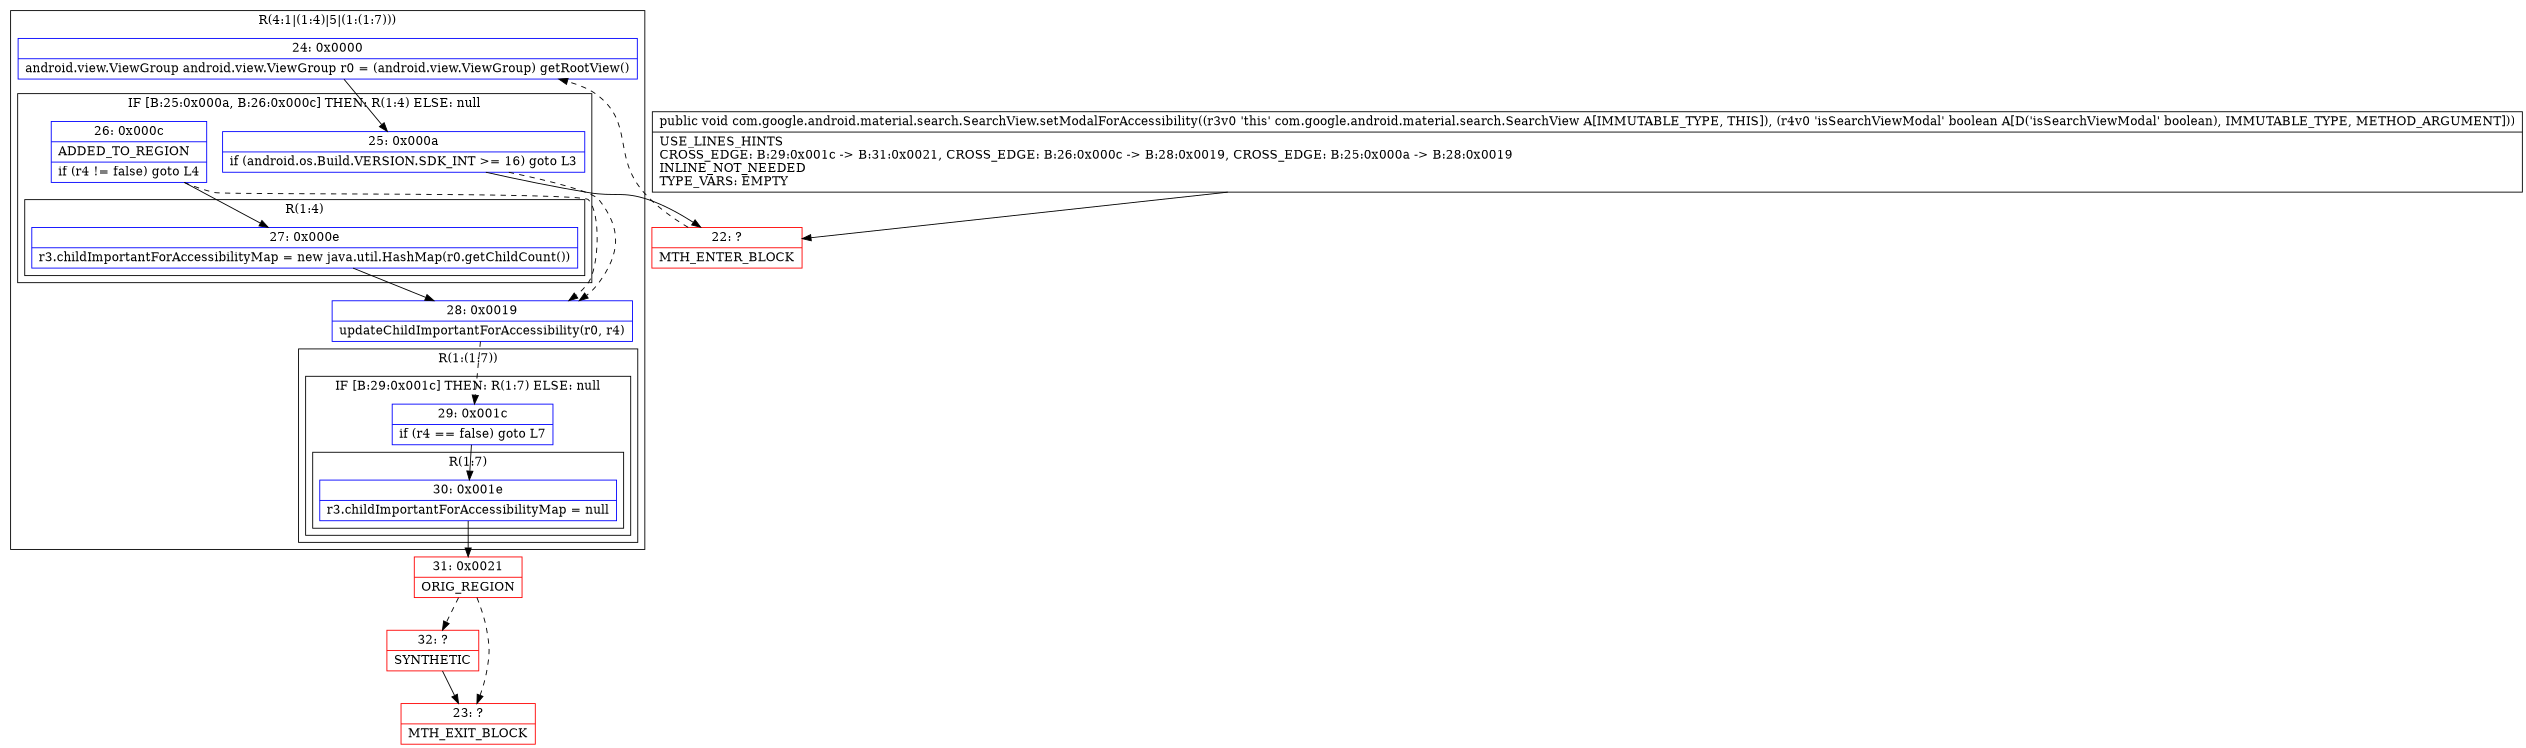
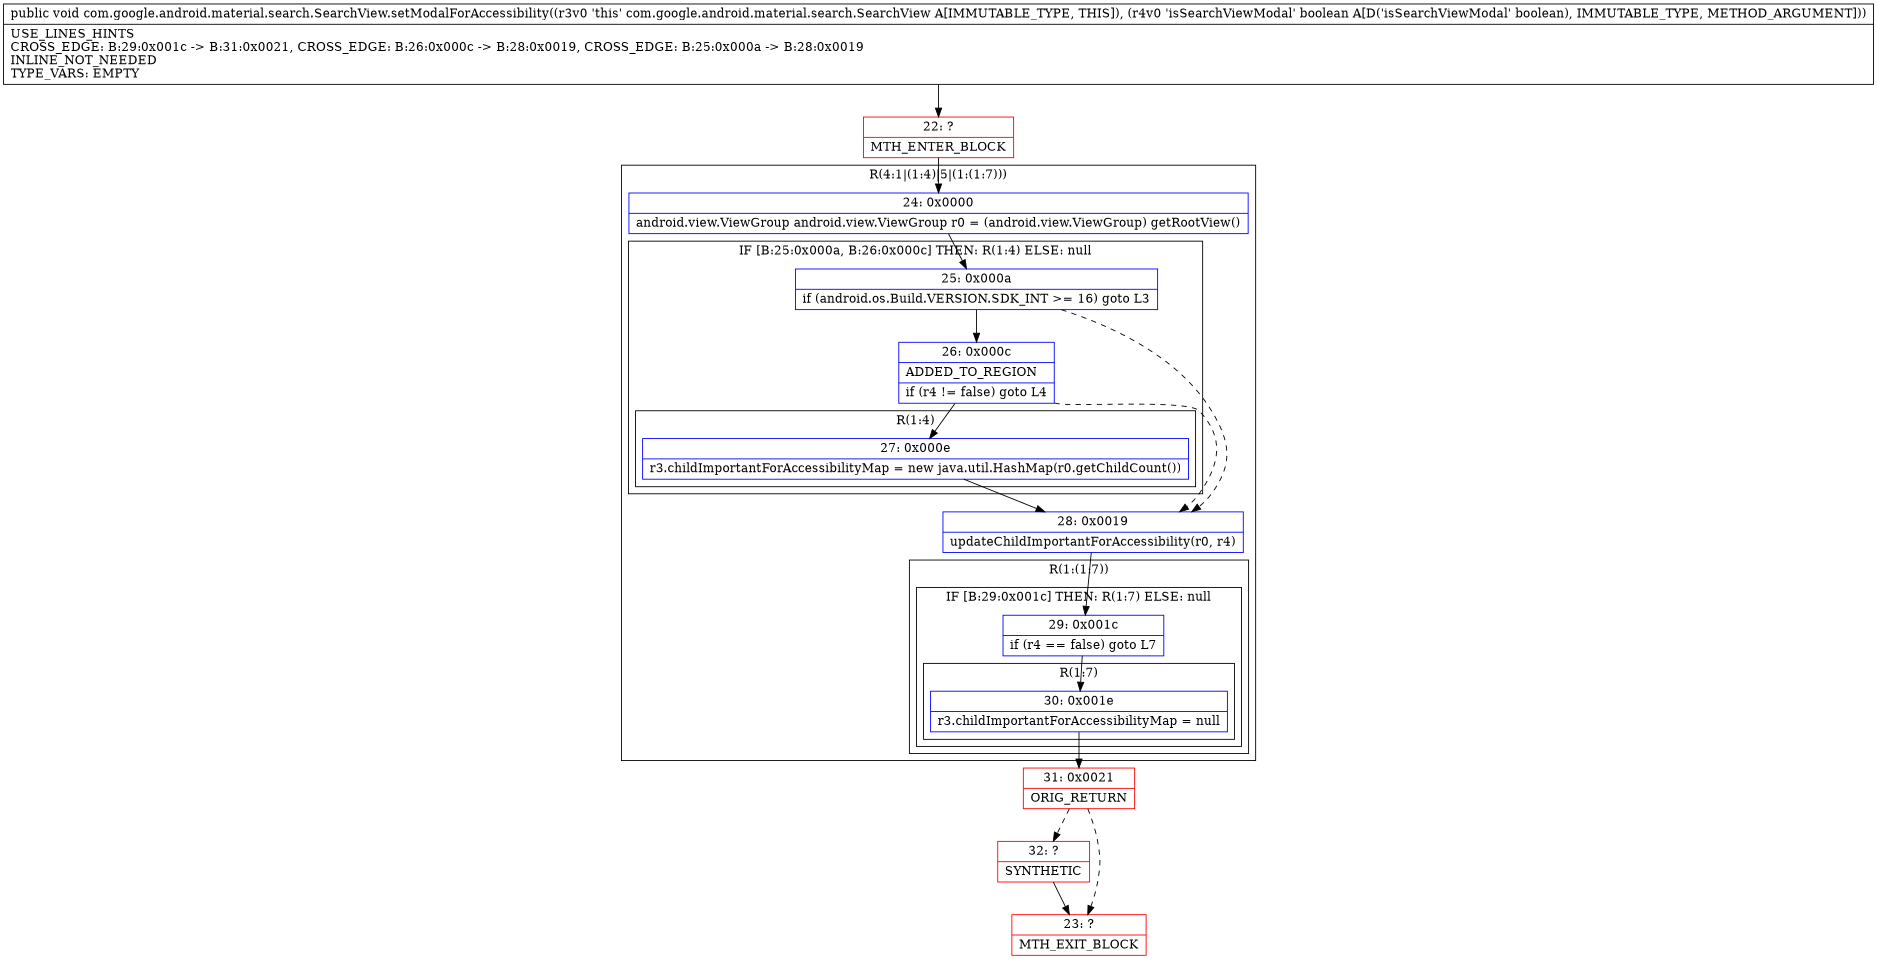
(625, 154) -> (939, 171)
(602, 194) -> (977, 322)
(478, 368) -> (1089, 579)
(468, 587) -> (1079, 798)
